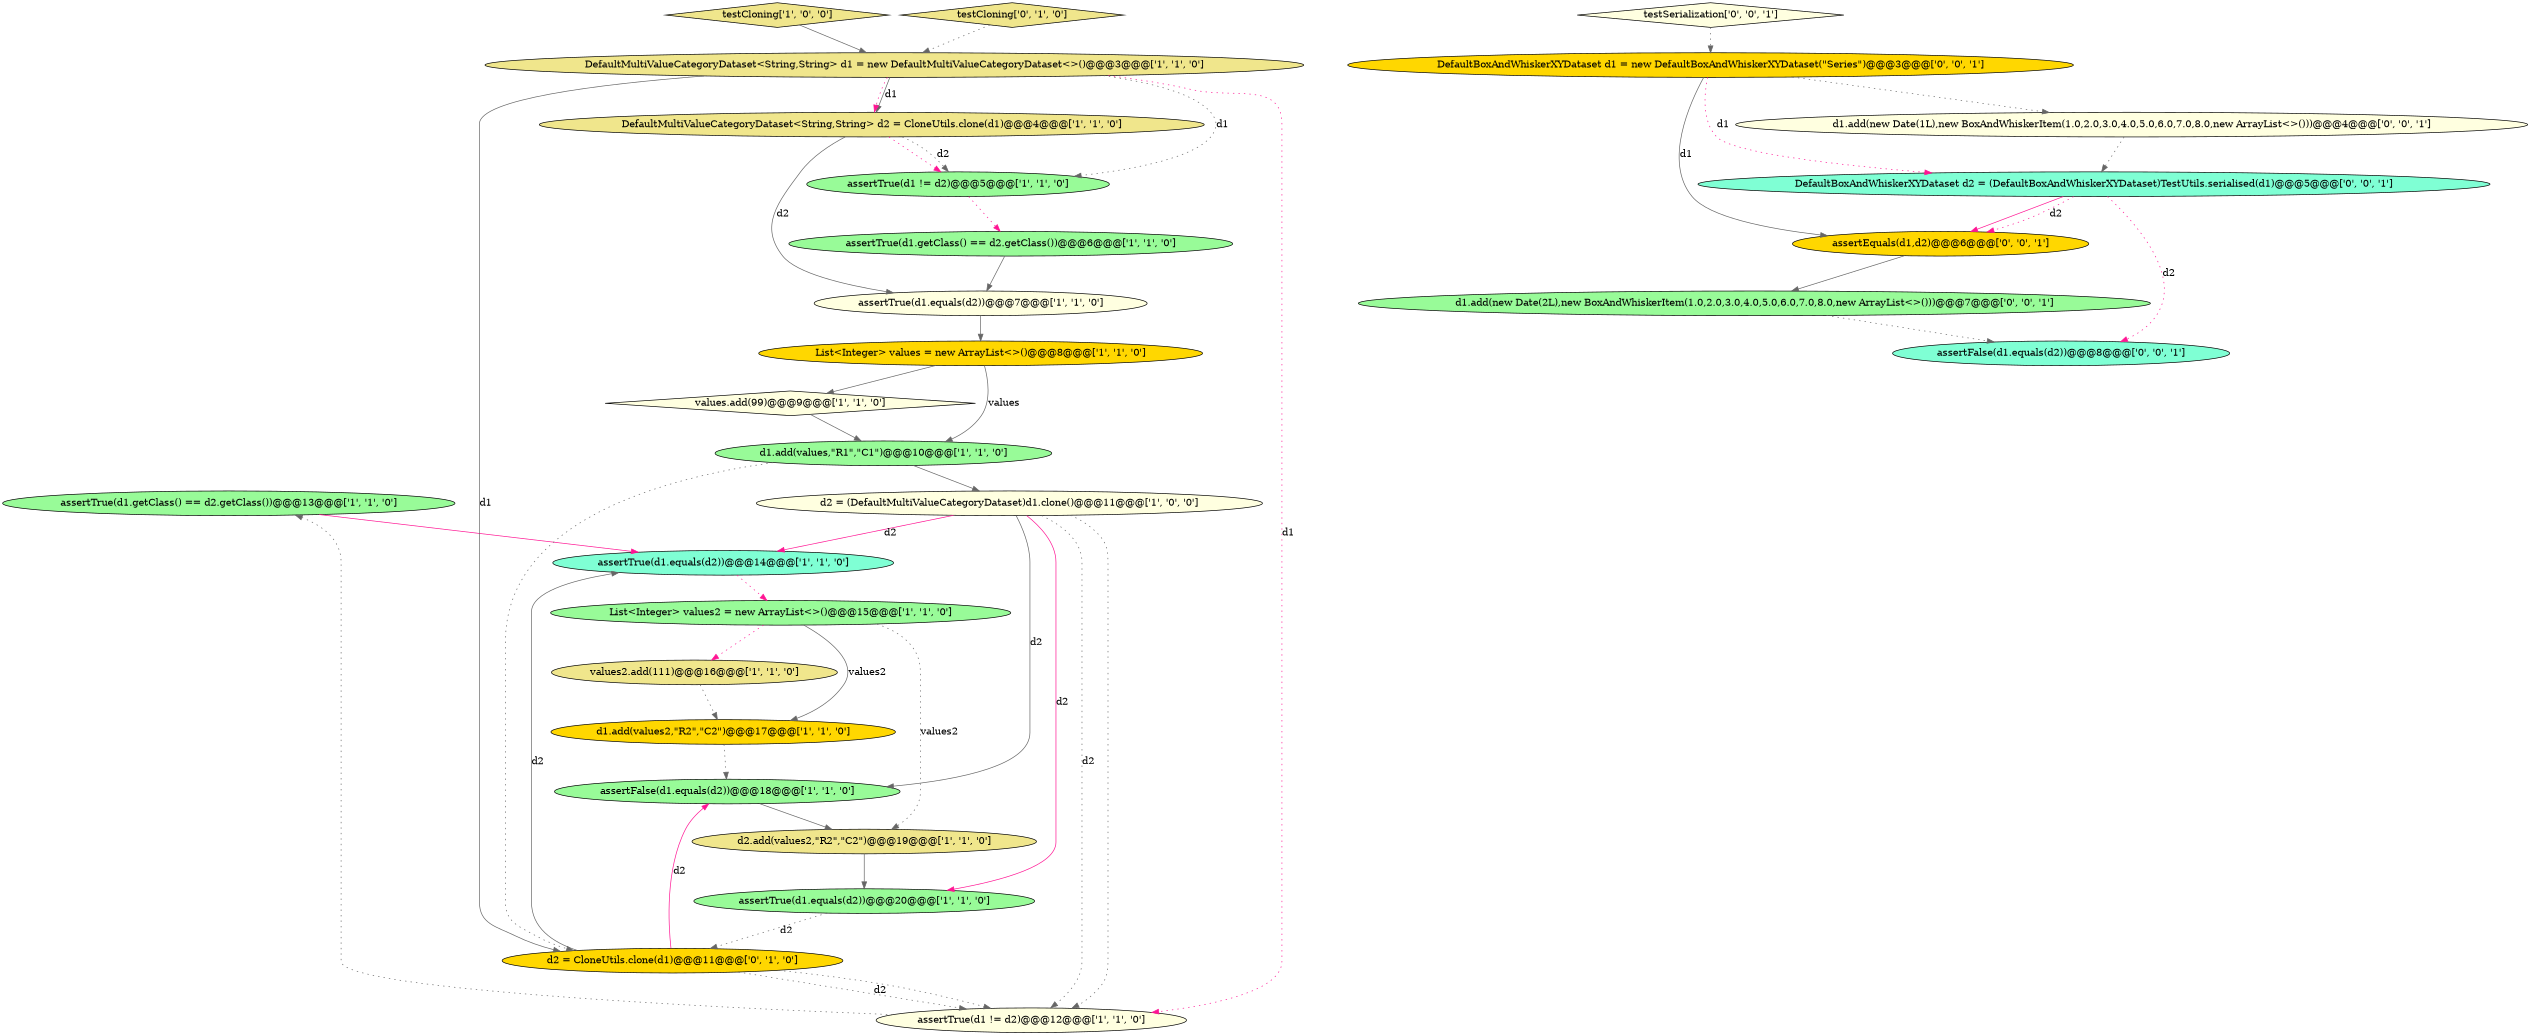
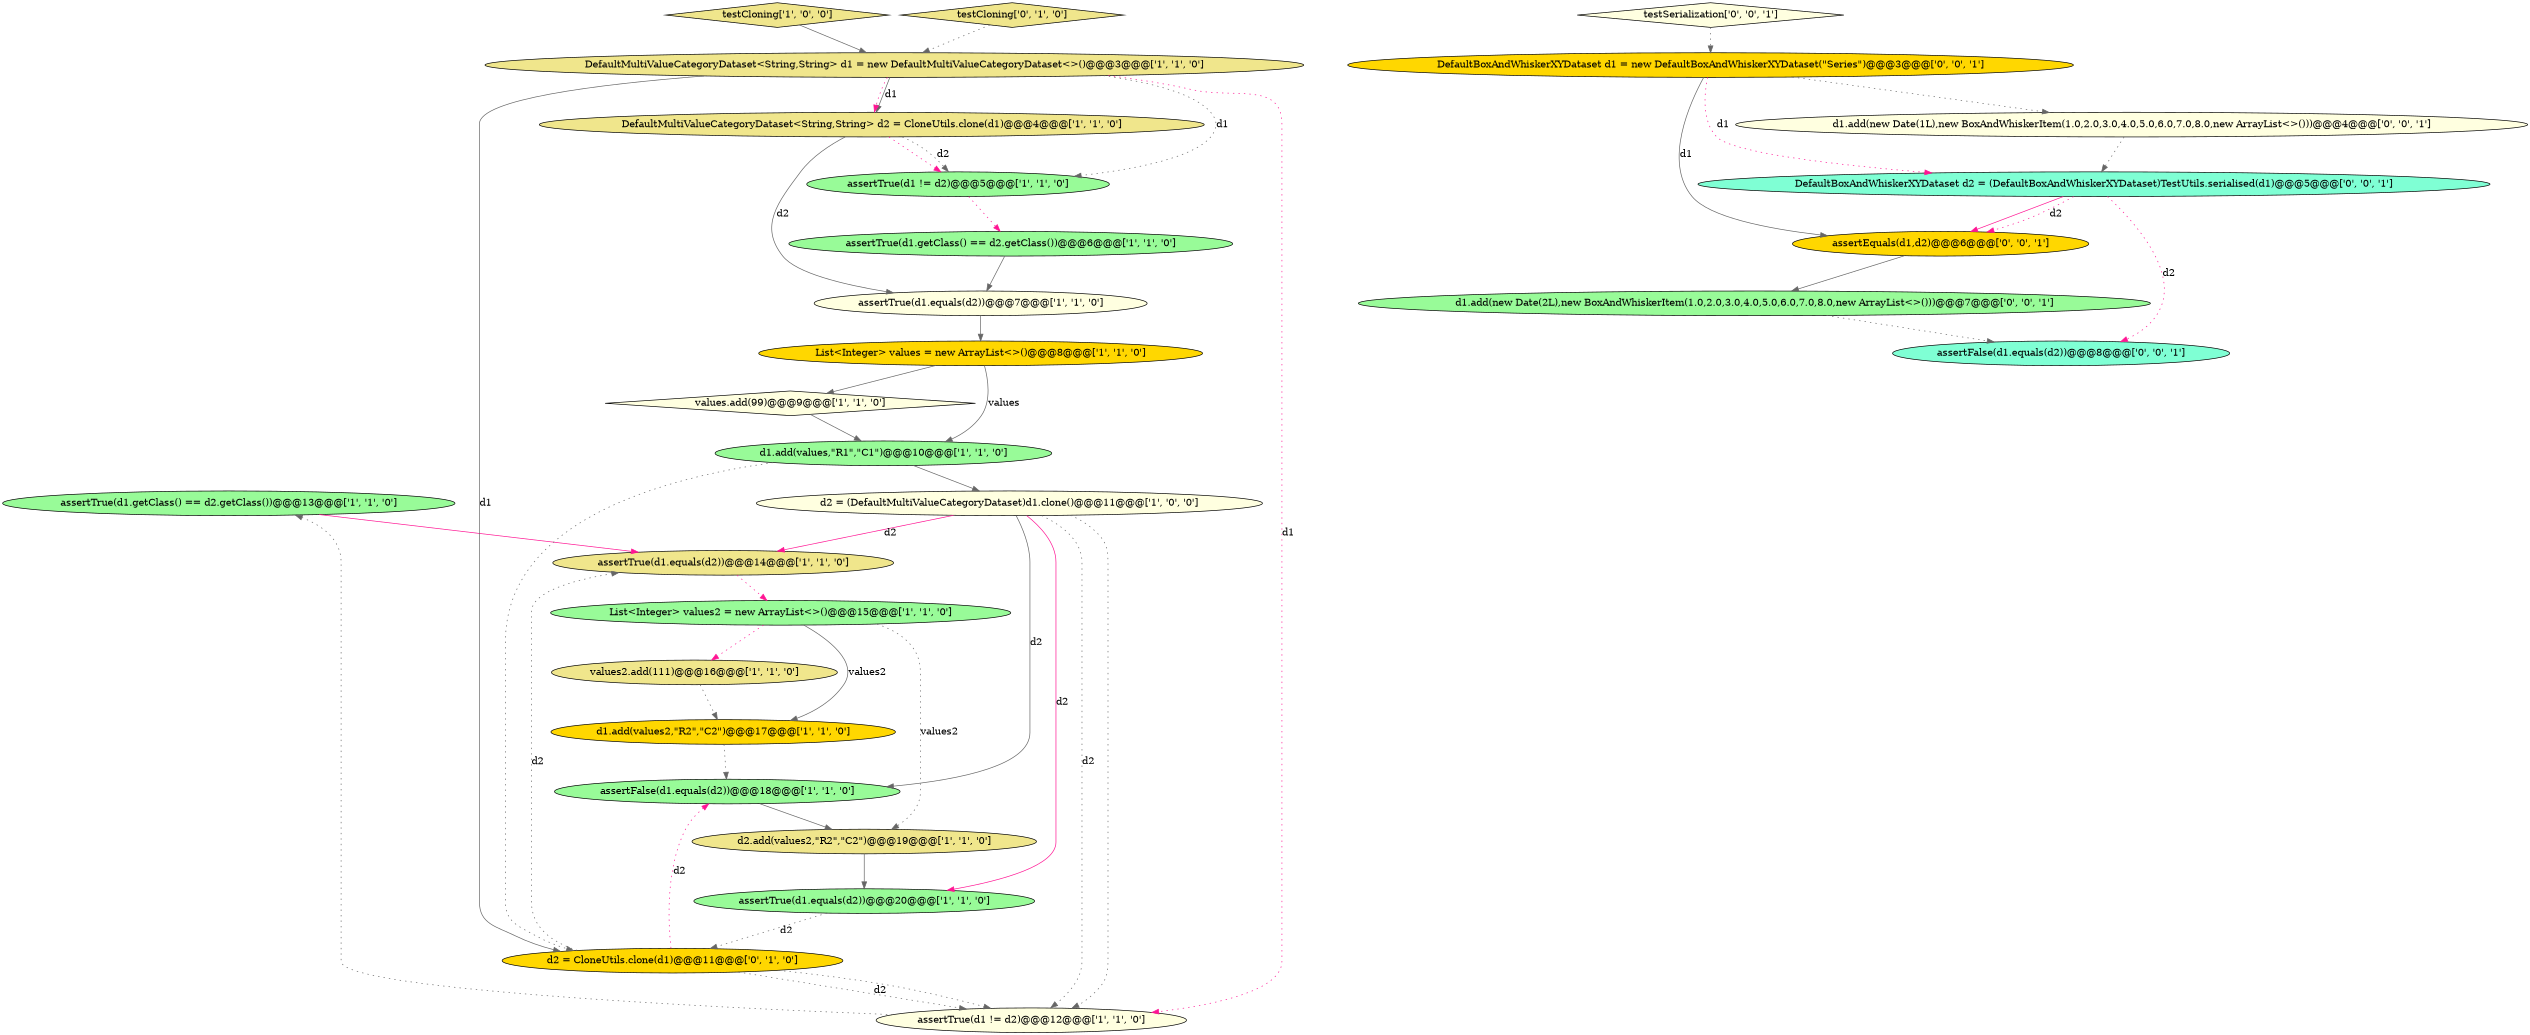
(723, 563) -> (723, 563)
(531, 746) -> (531, 746)
(672, 874) -> (672, 874)
